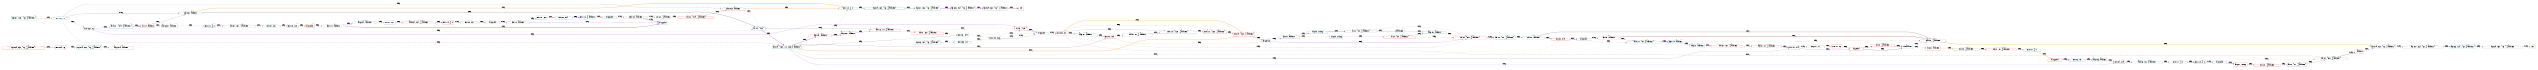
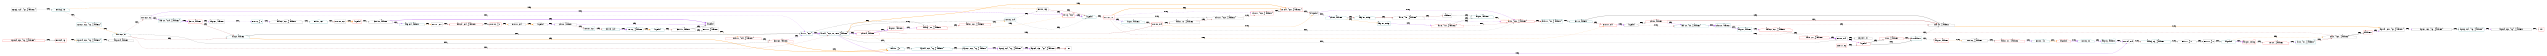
none -> (74, 17)
(1828, 46) -> none
